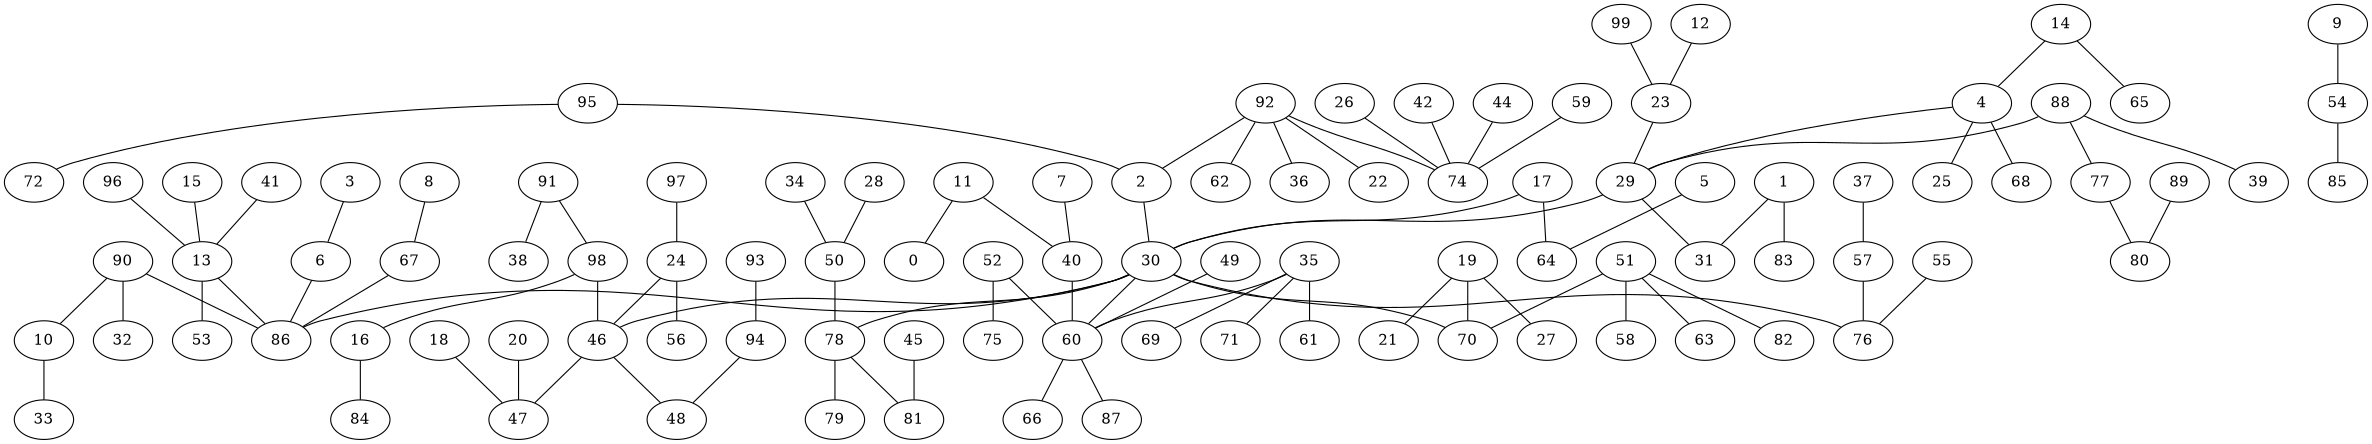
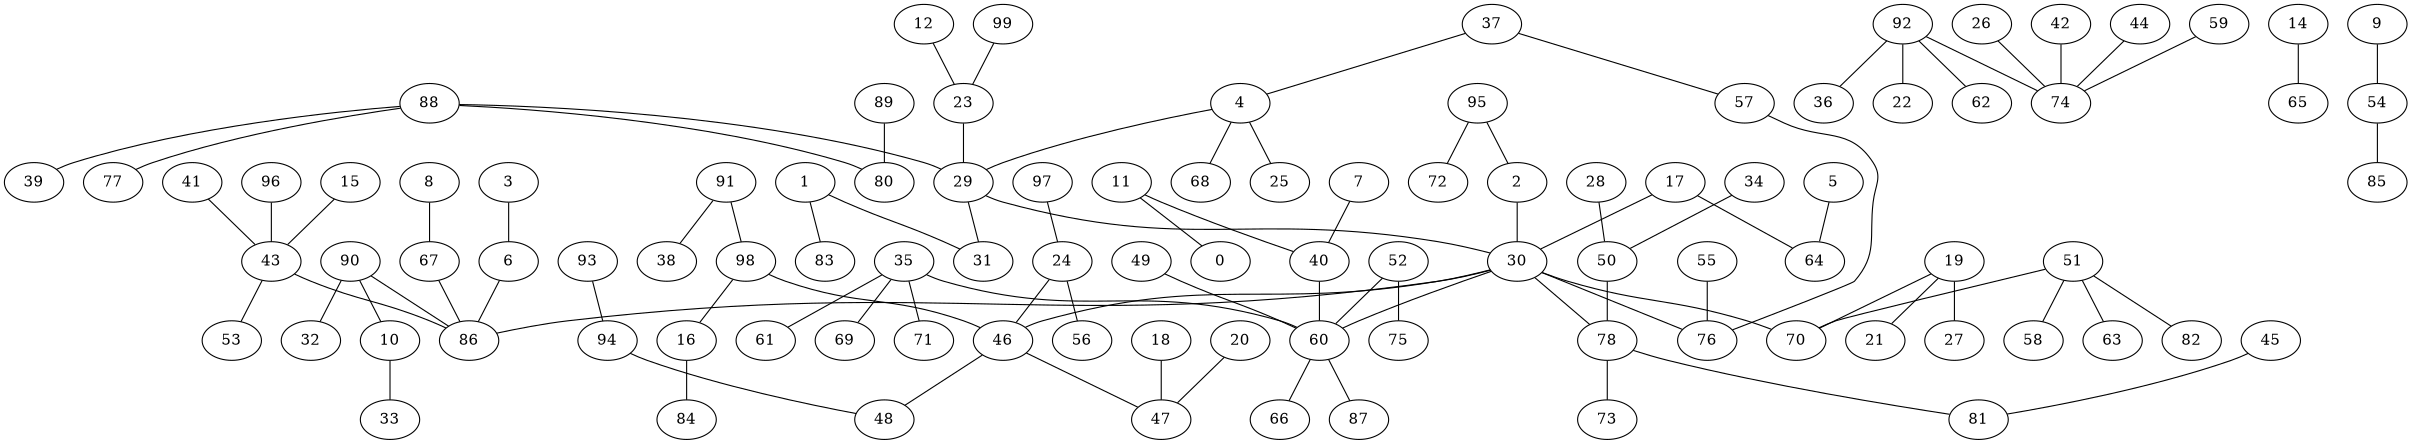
(2022, 64) -> (1366, 64)
(1204, 143) -> none
(2120, 222) -> (663, 125)
(202, 261) -> (271, 261)
(835, 420) -> (1607, 420)
